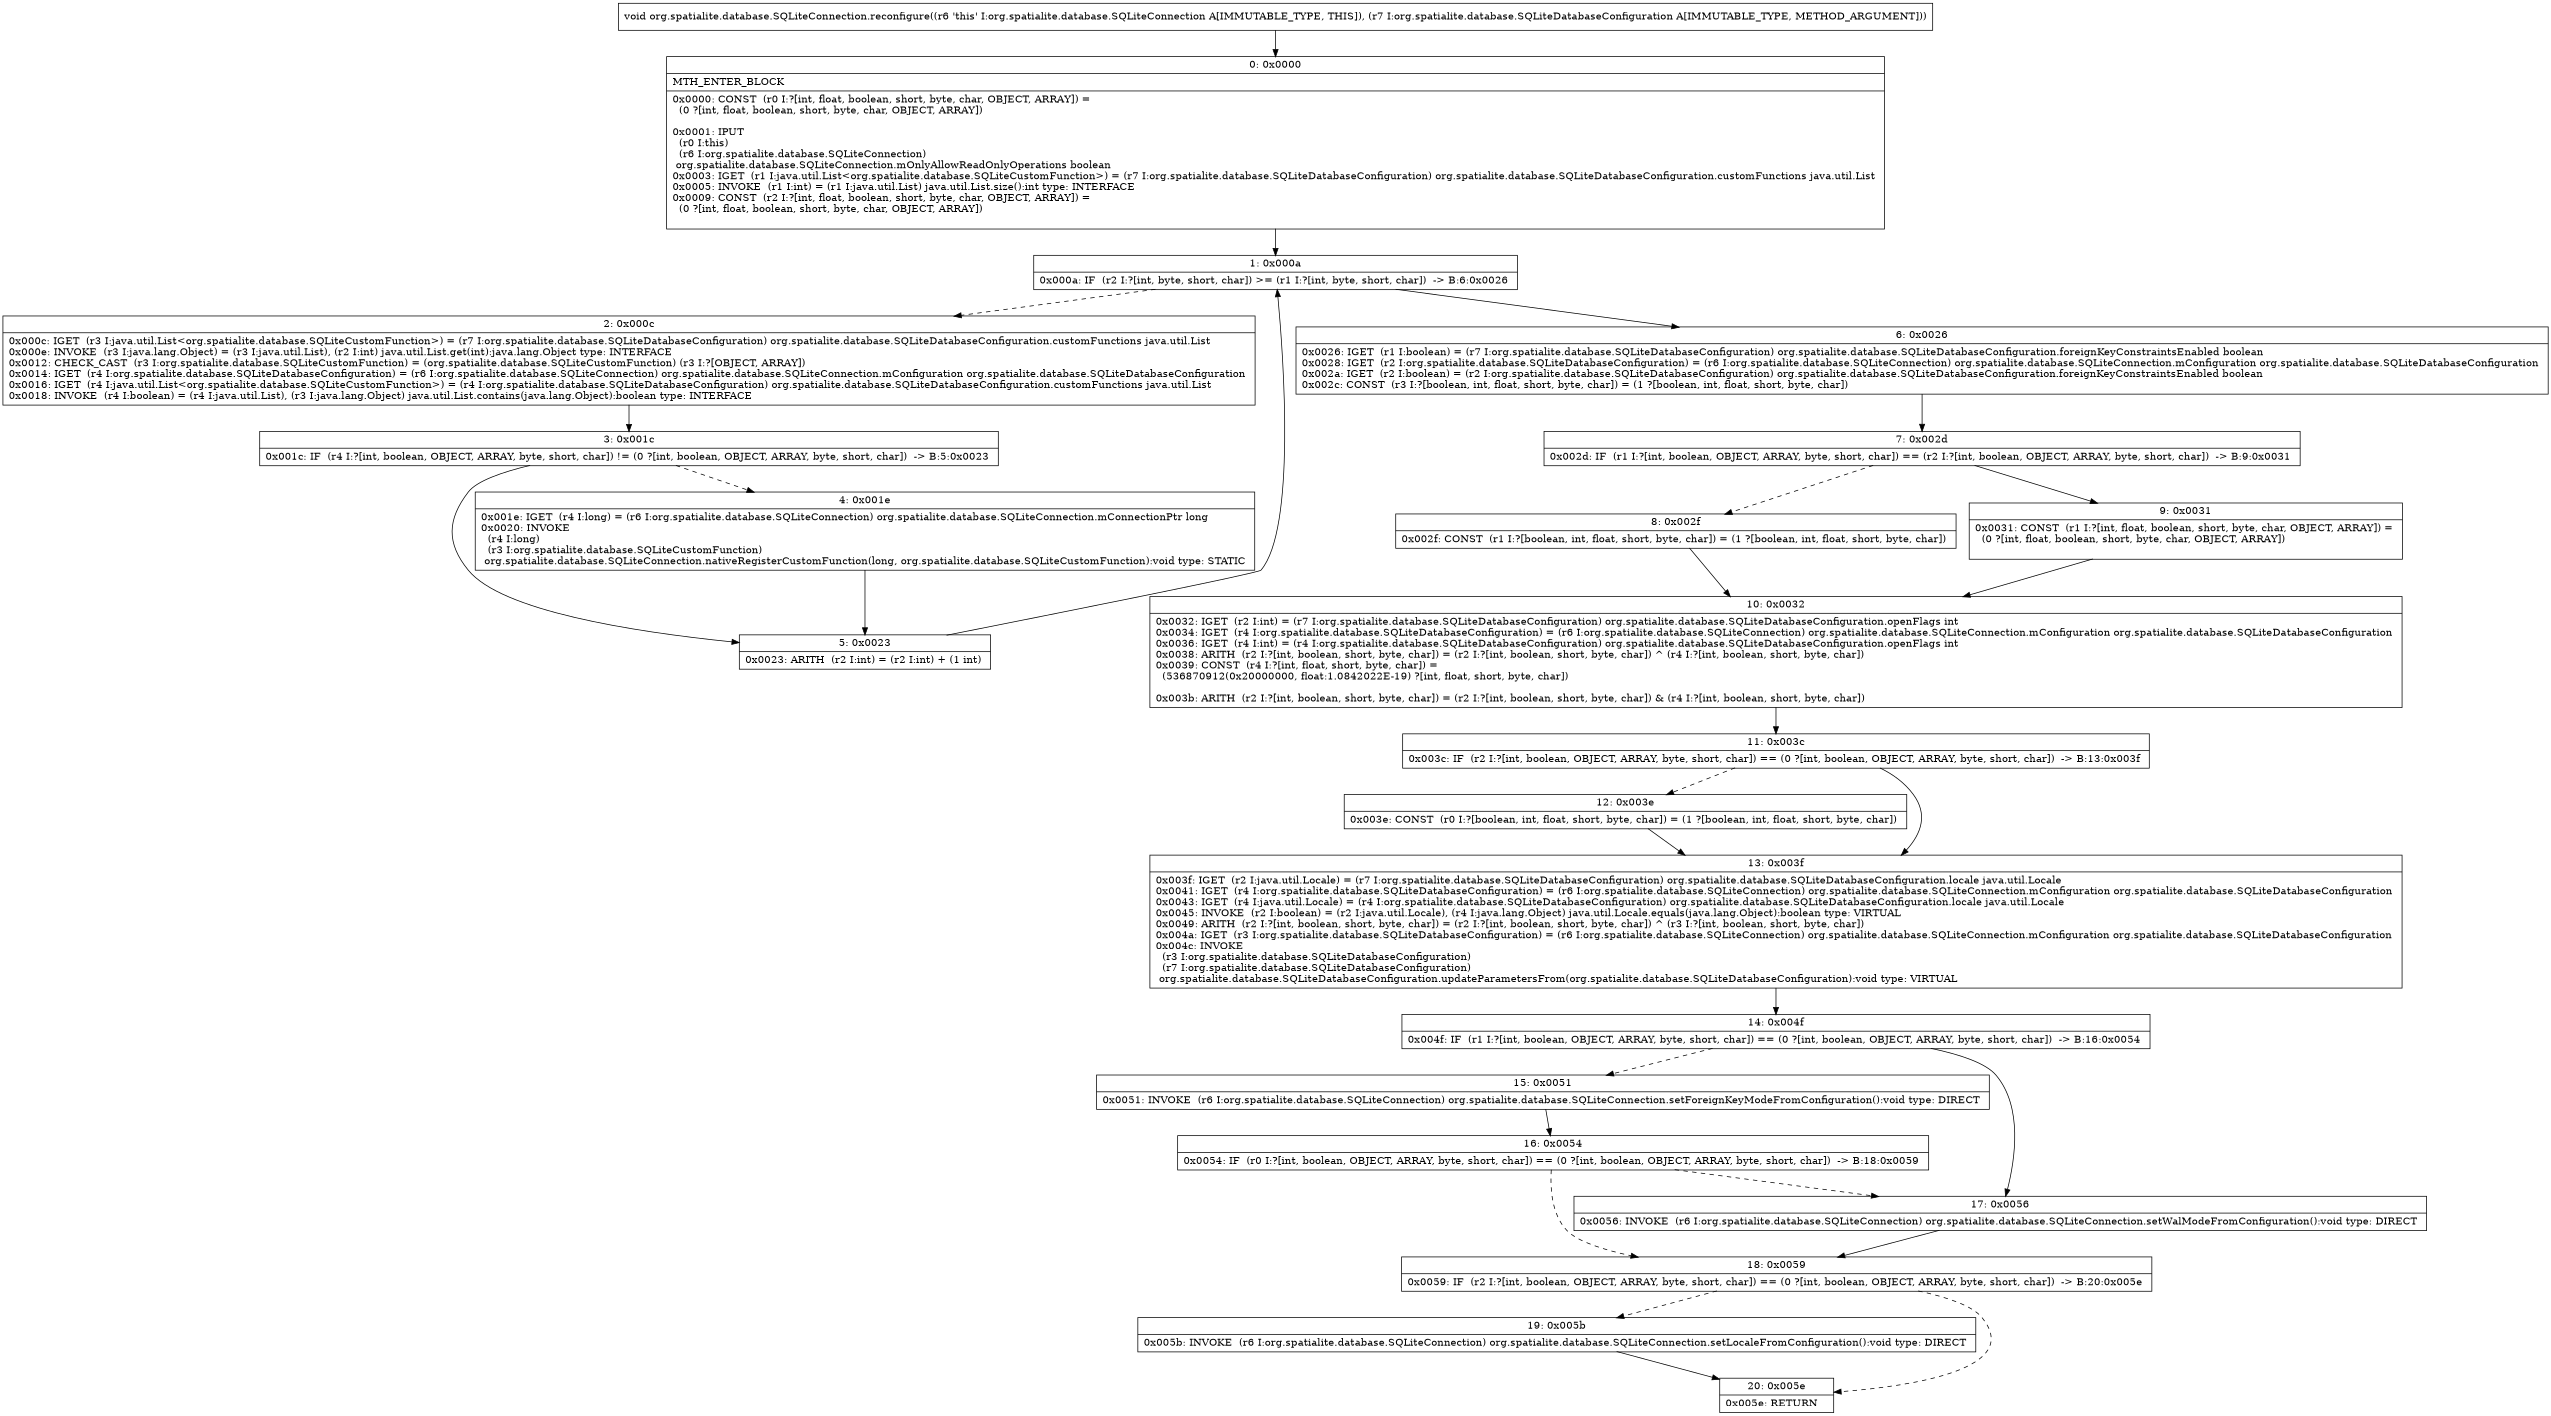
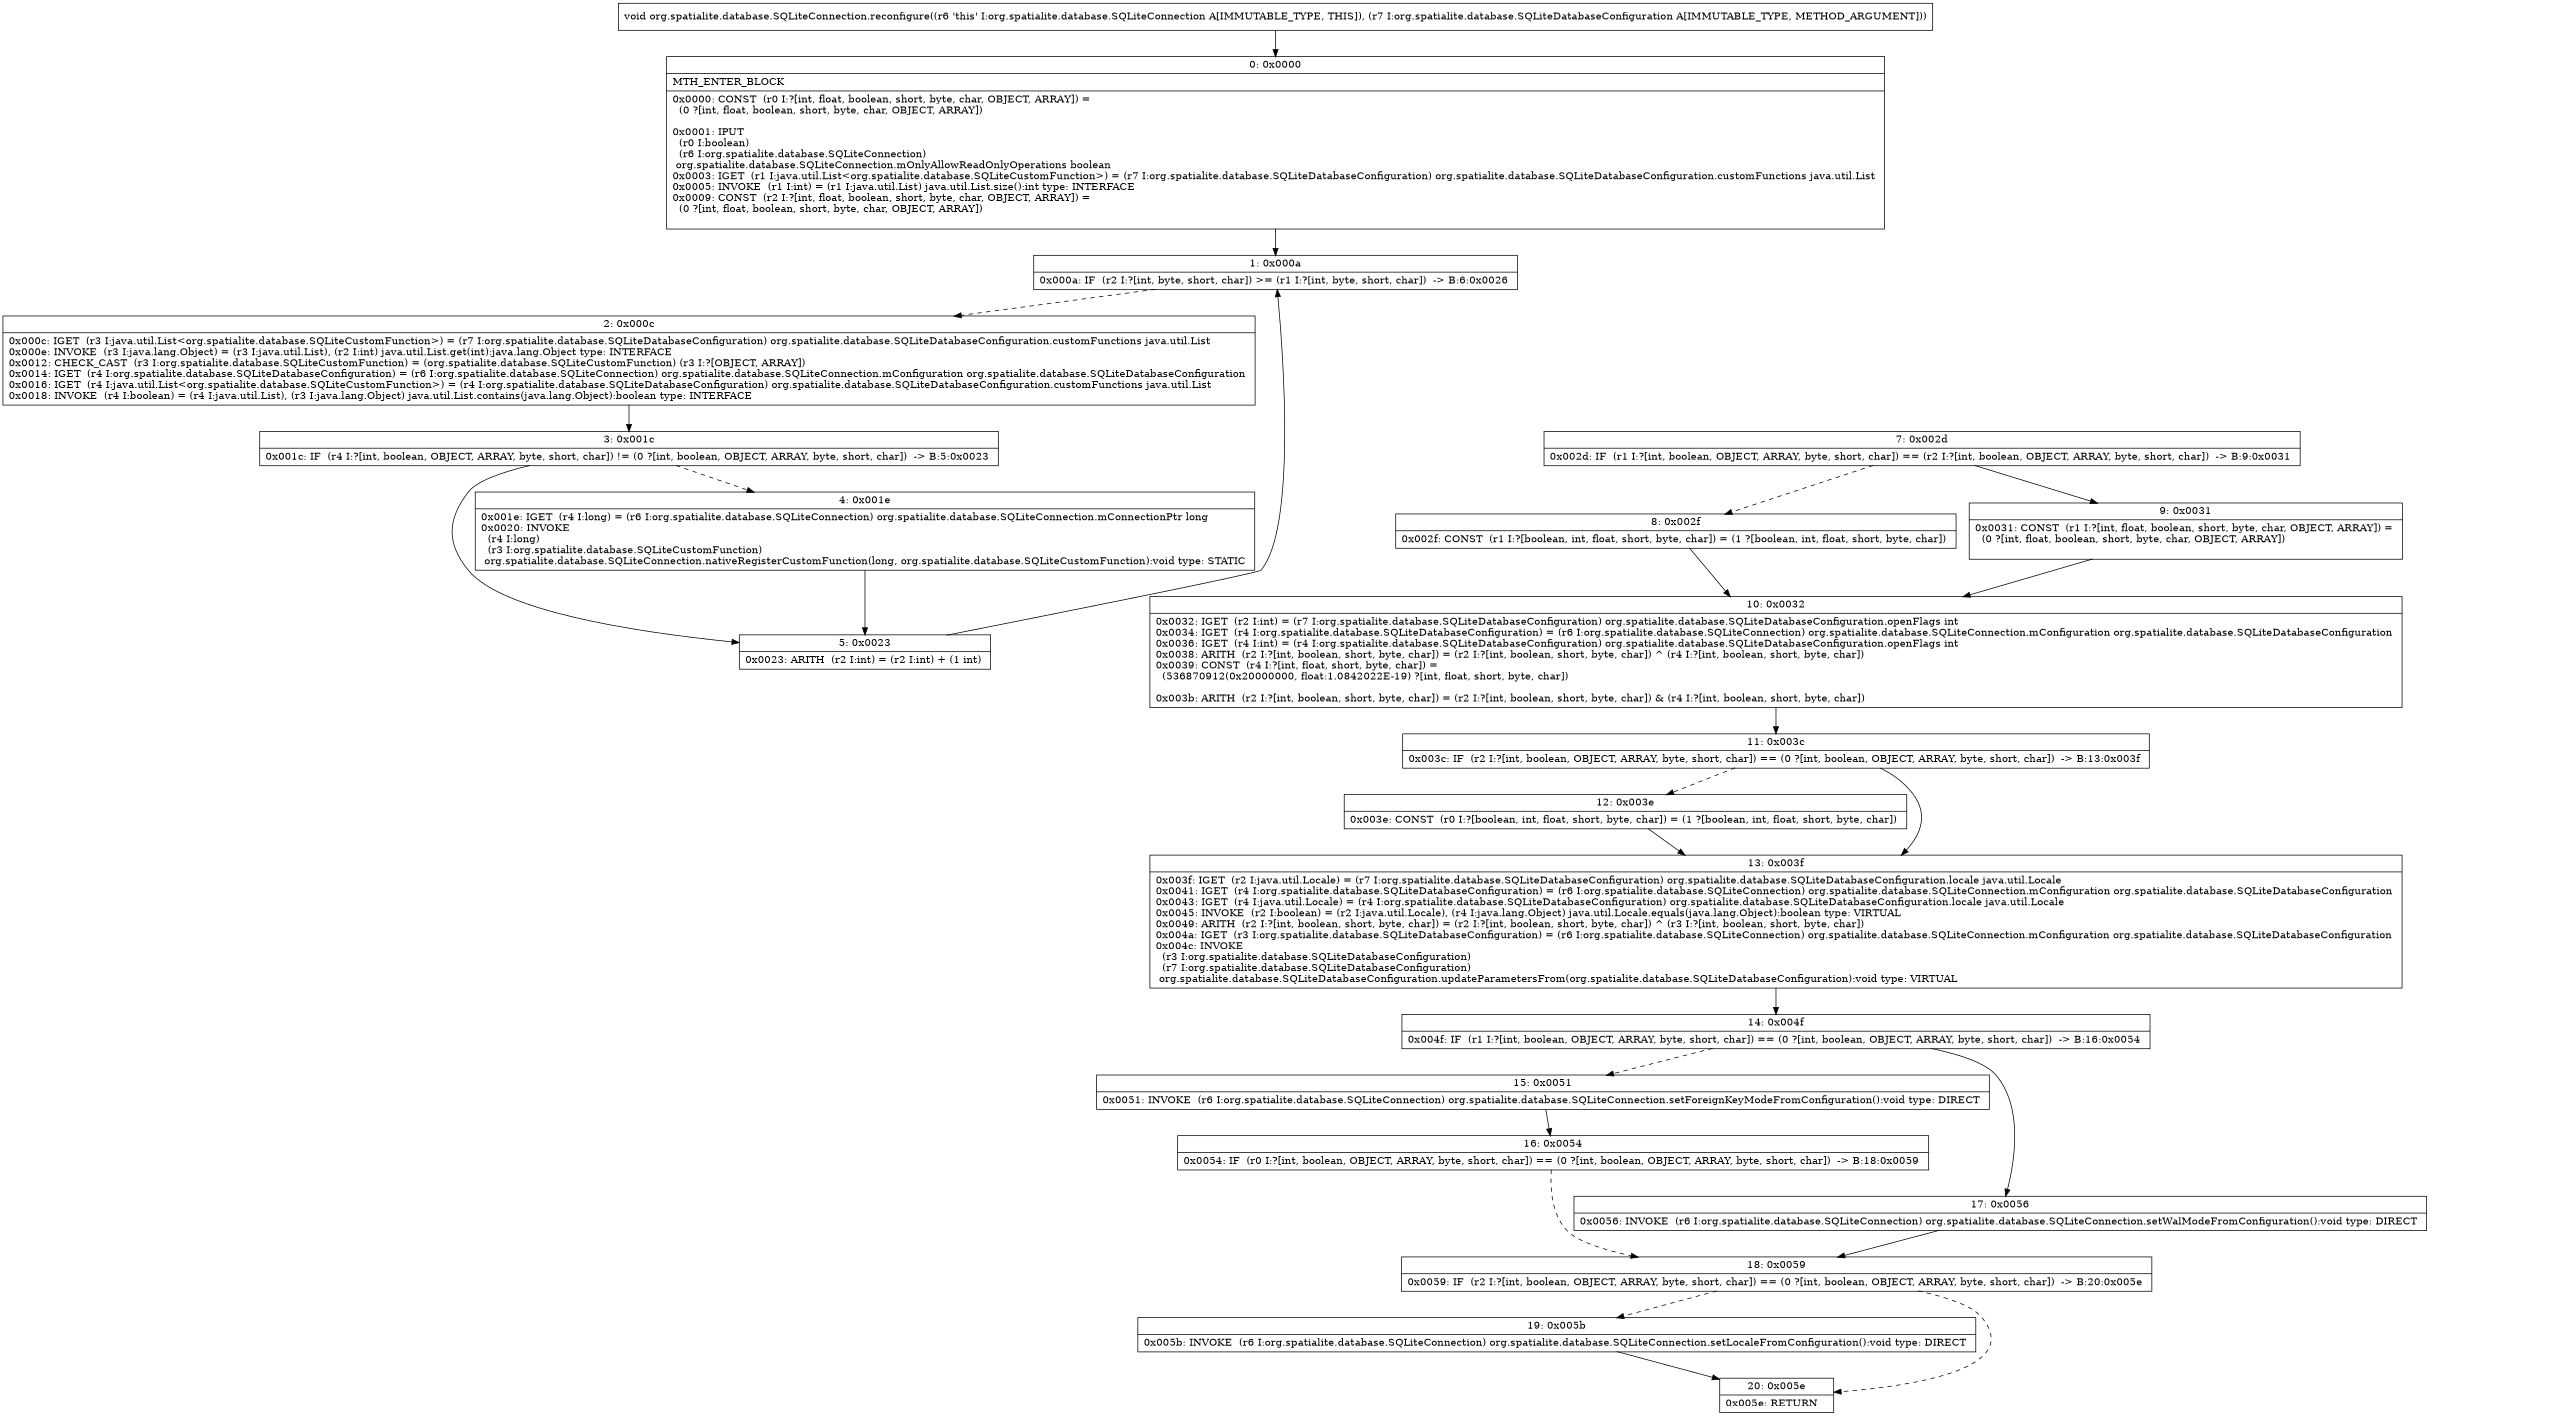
(701, 143) -> (711, 143)
(1922, 361) -> none
(1773, 1183) -> none
